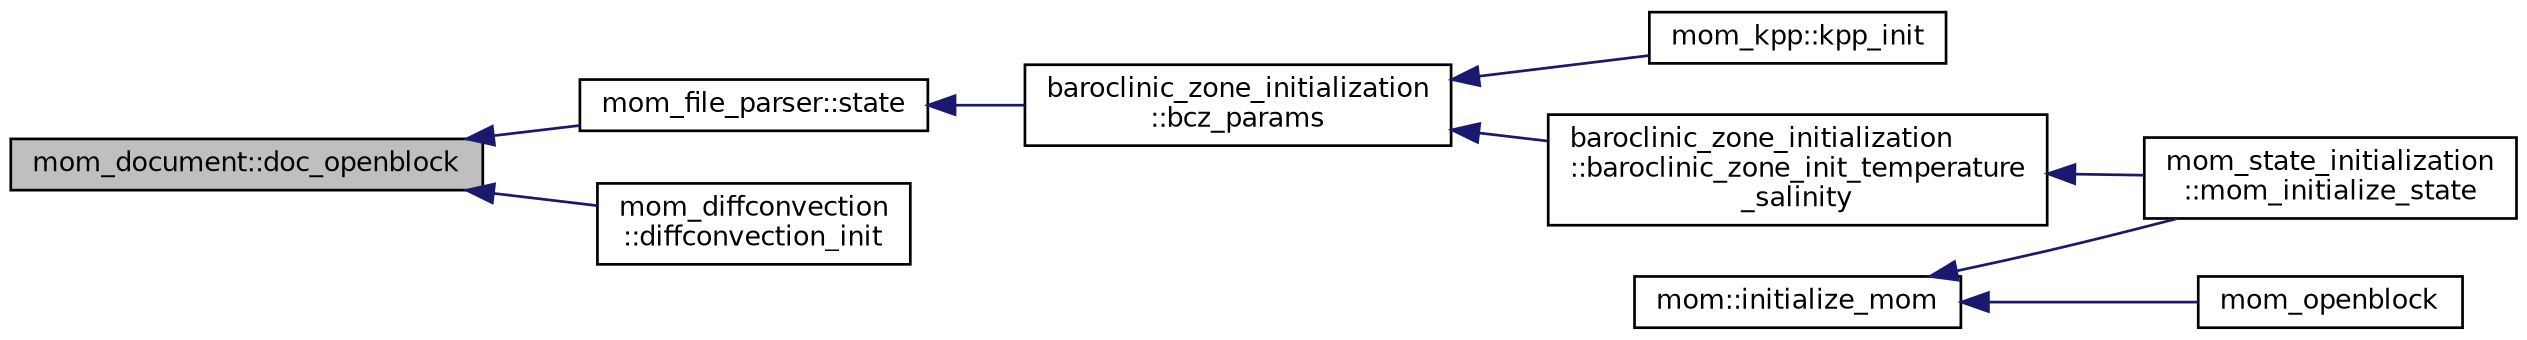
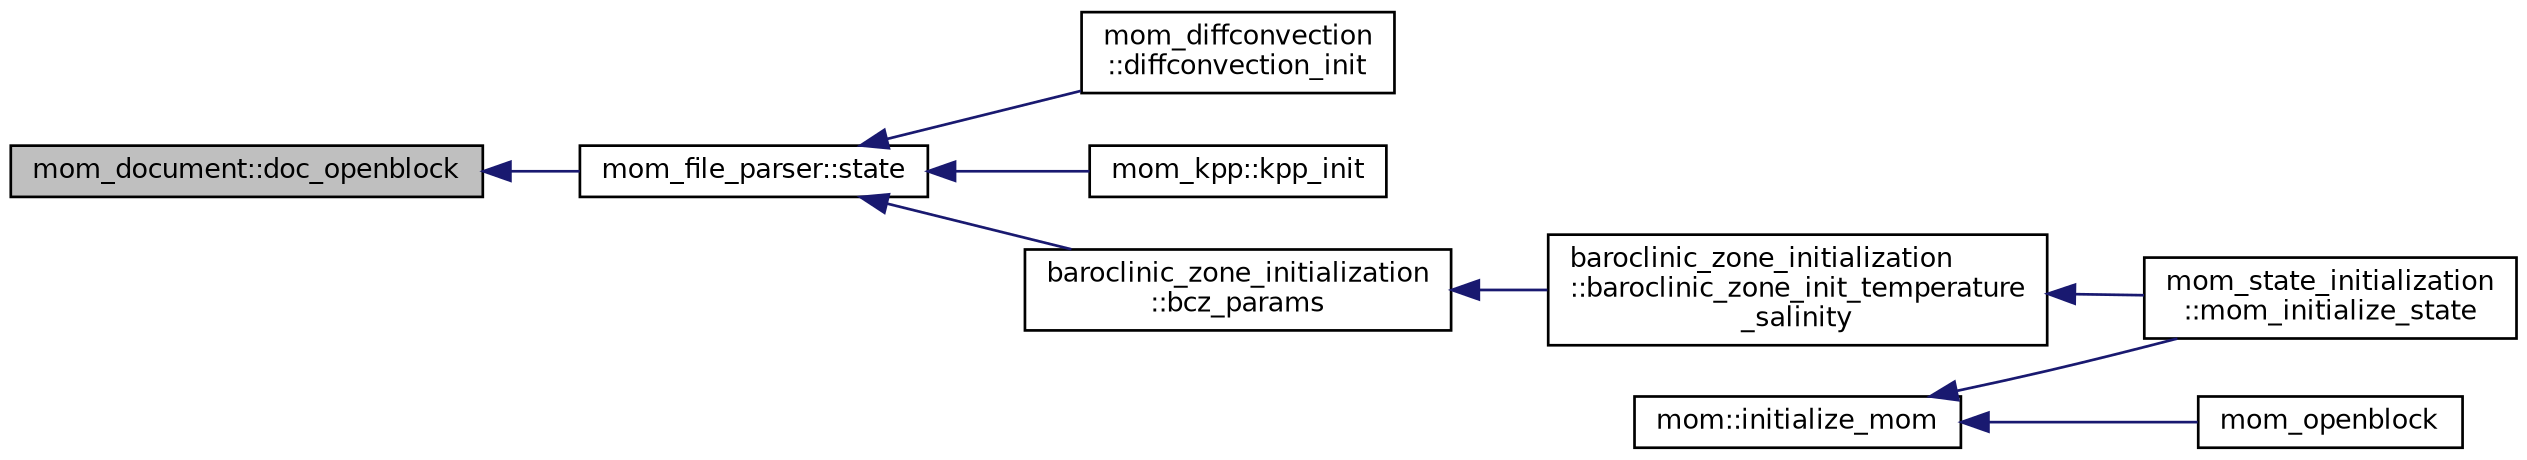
(1564, 66) -> (1023, 171)
(545, 200) -> (984, 115)
